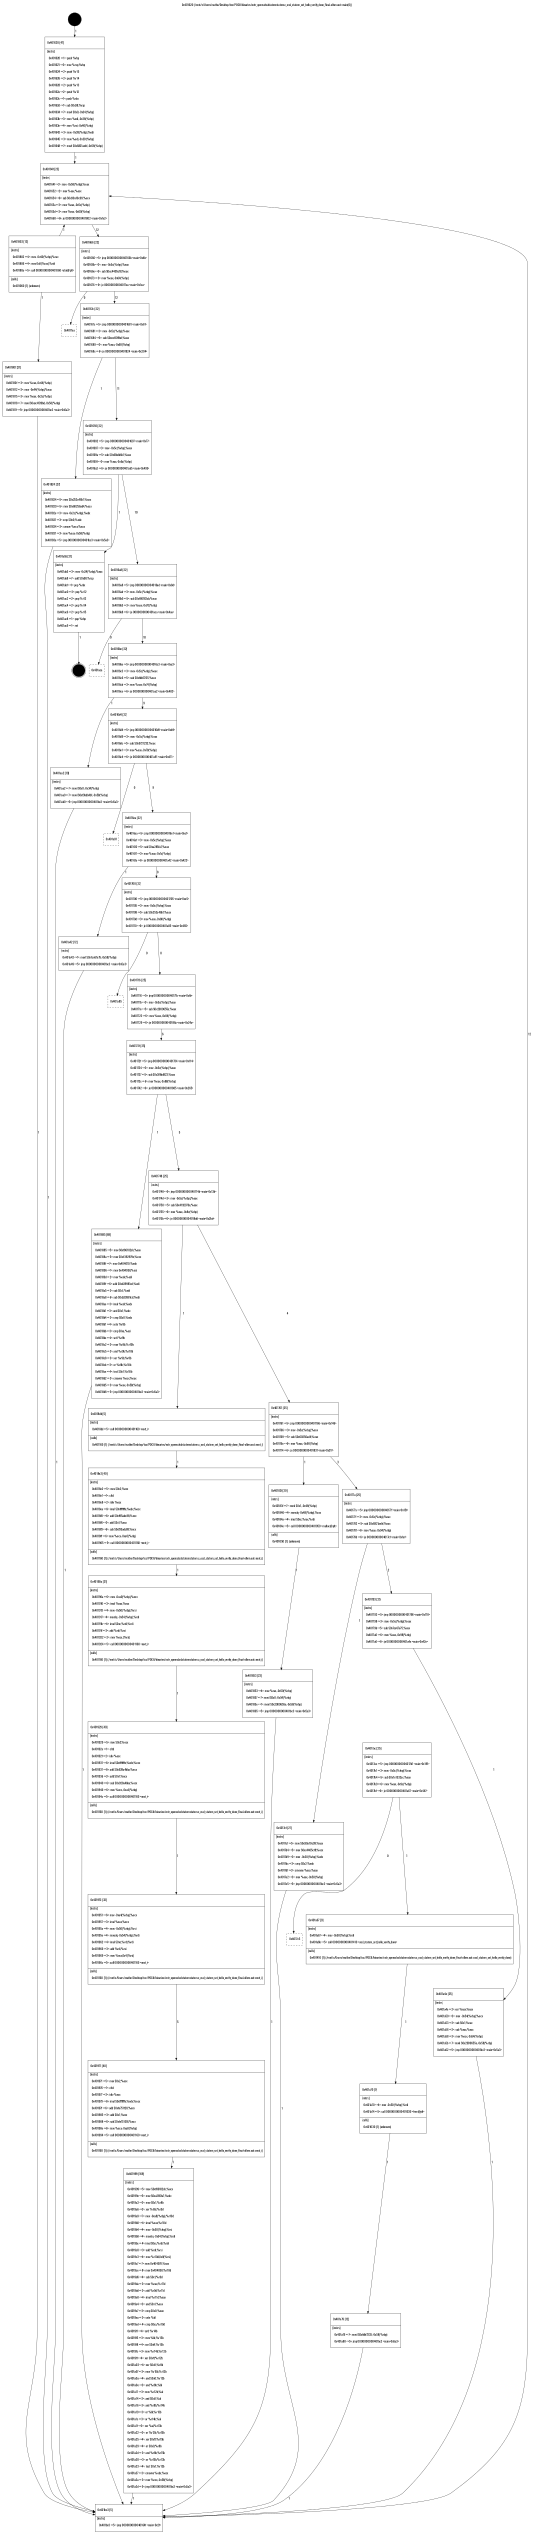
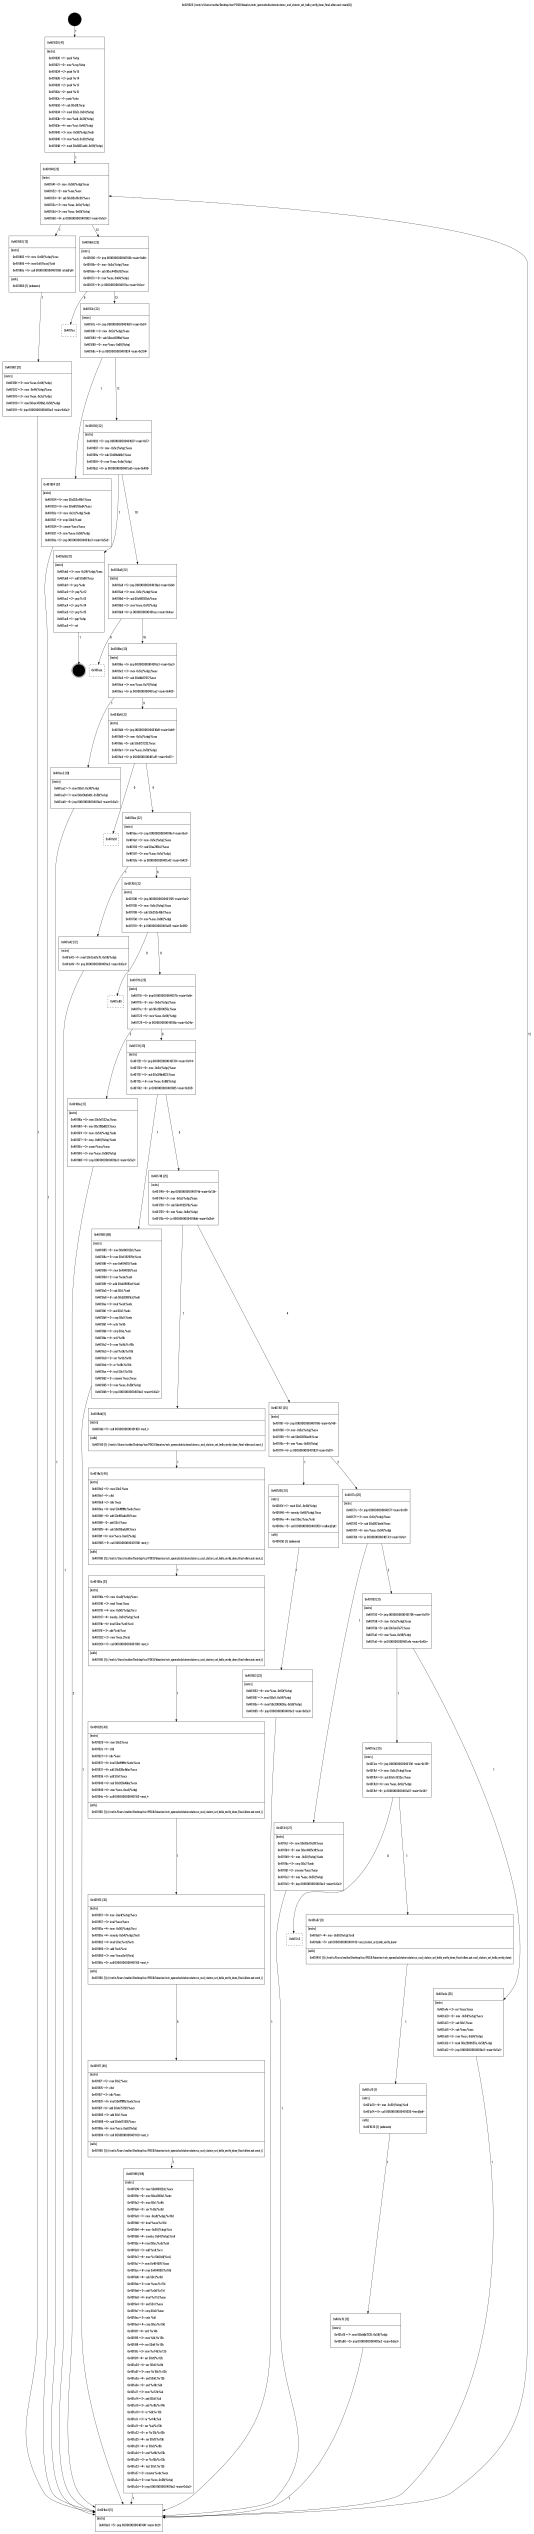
(62, 231) -> (58, 229)
none -> (102, 1132)
none -> (397, 1694)
